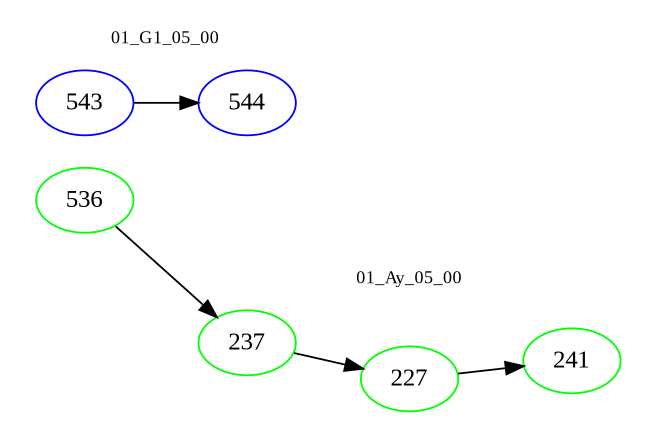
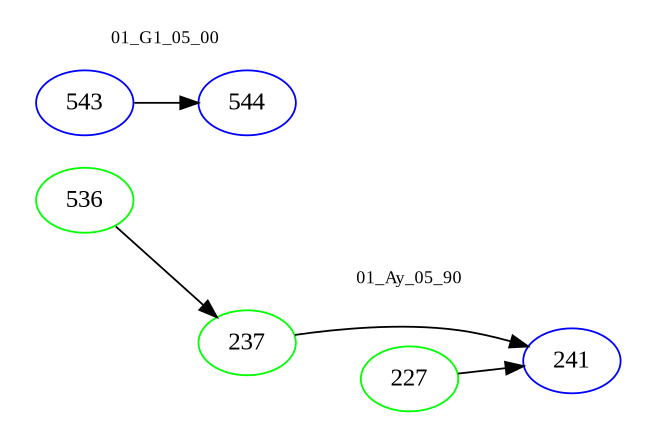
(410, 279) -> (410, 279)
(320, 359) -> (403, 327)
(572, 361) -> (572, 361)
